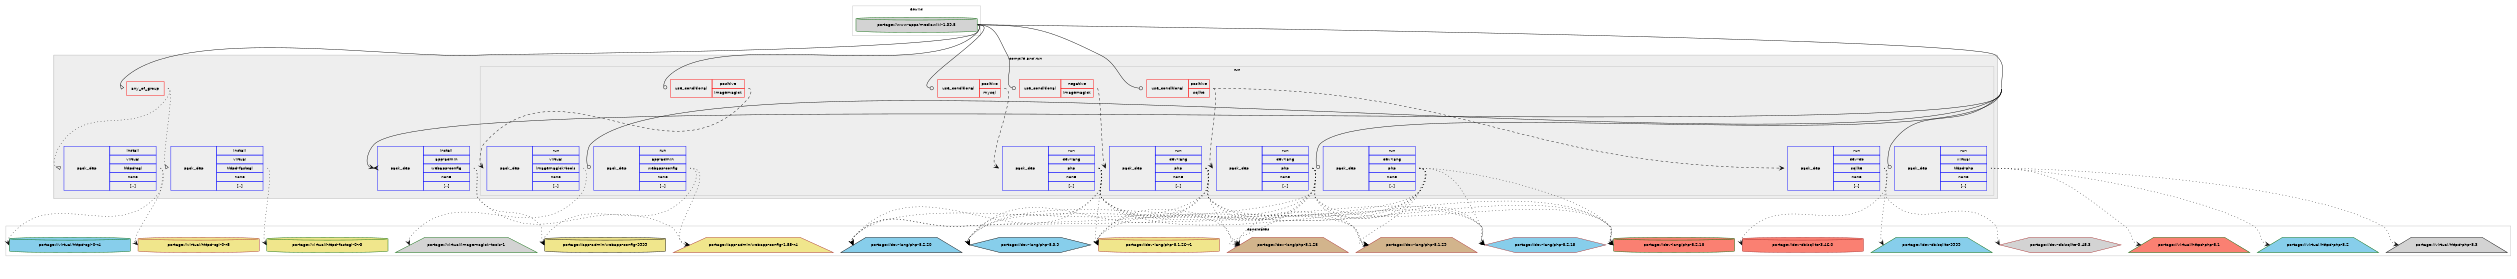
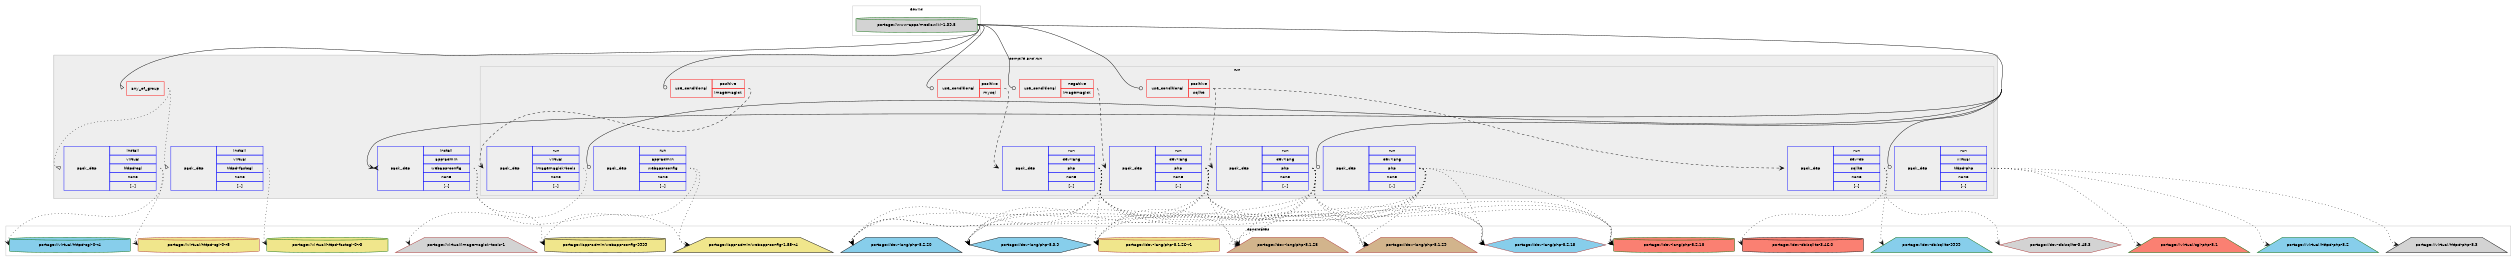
(466, 245) -> (466, 245)
(753, 245) -> (753, 245)
(1803, 245) -> (1803, 245)
(2189, 245) -> (2189, 245)
